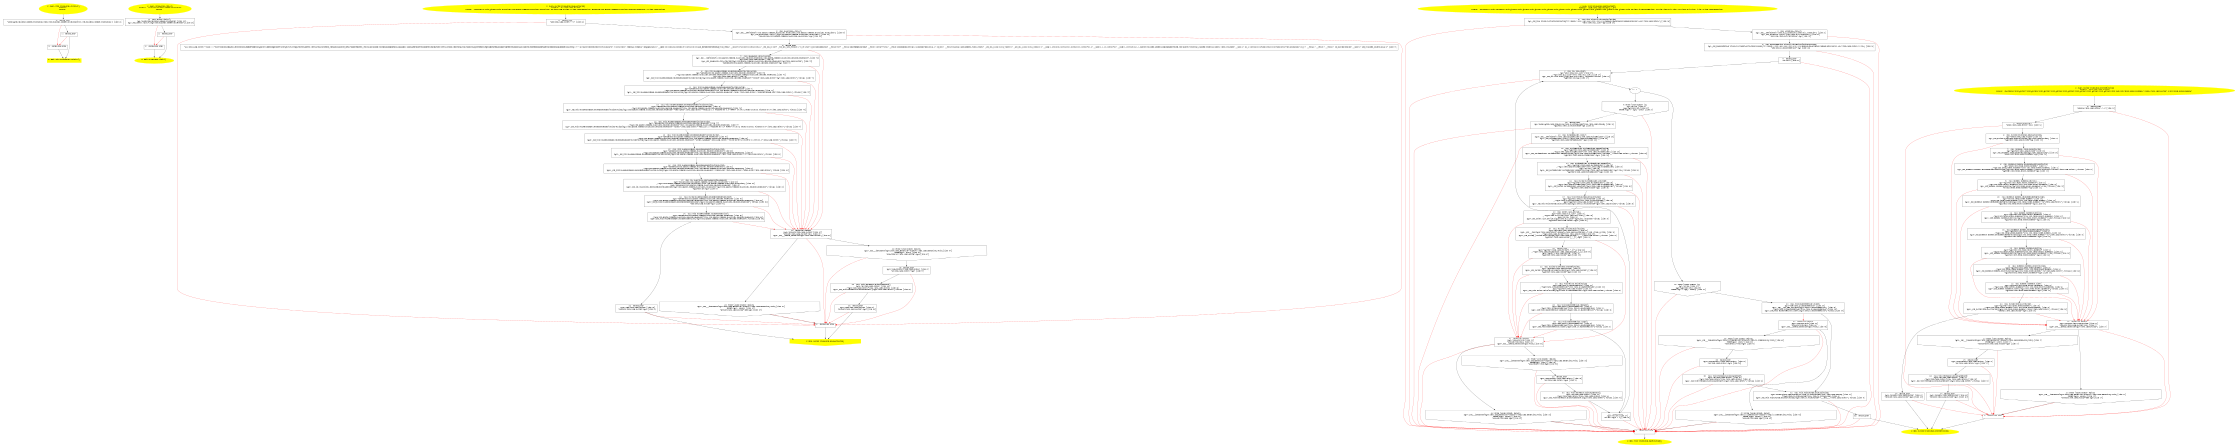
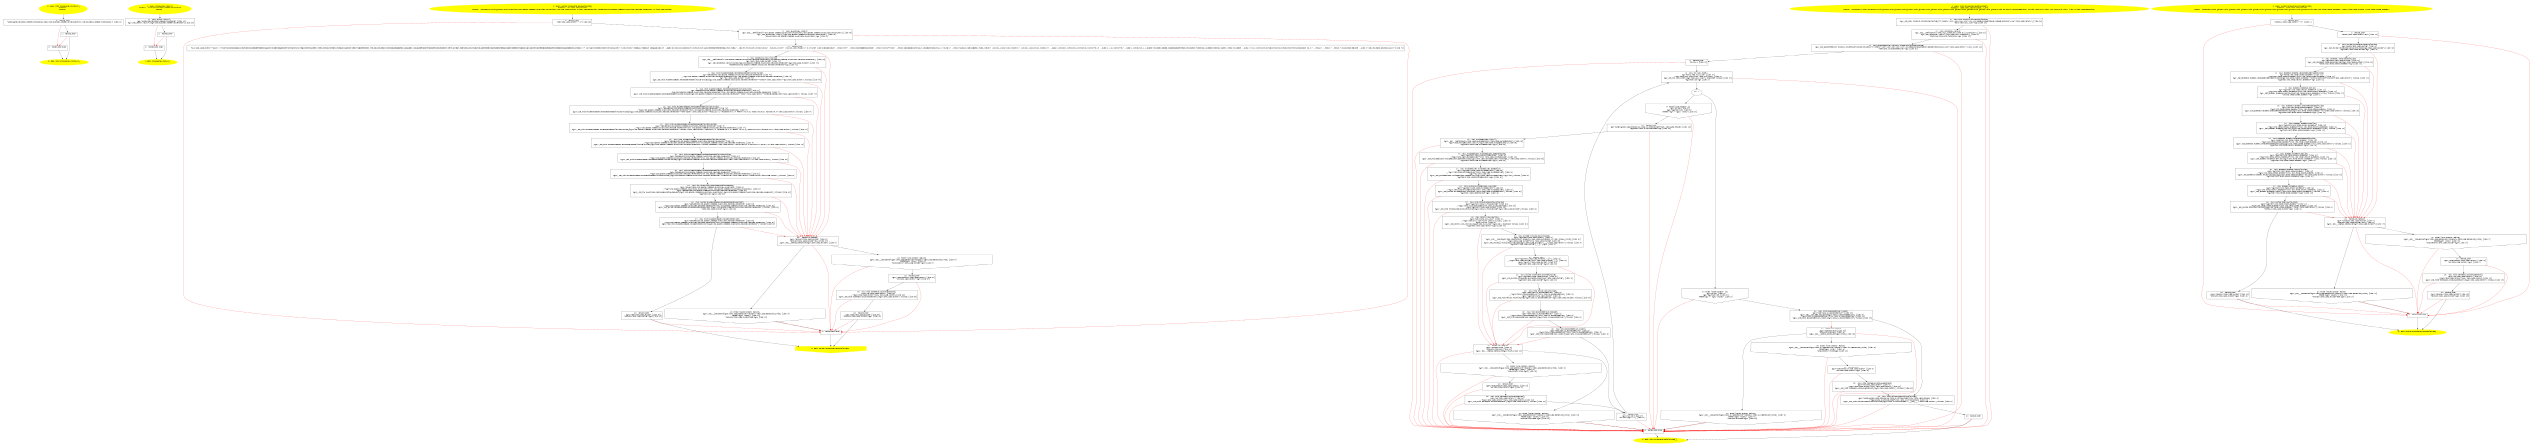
(64, 61) -> (64, 62)
(2023, 125) -> (2358, 35)
(1894, 424) -> (1831, 436)
